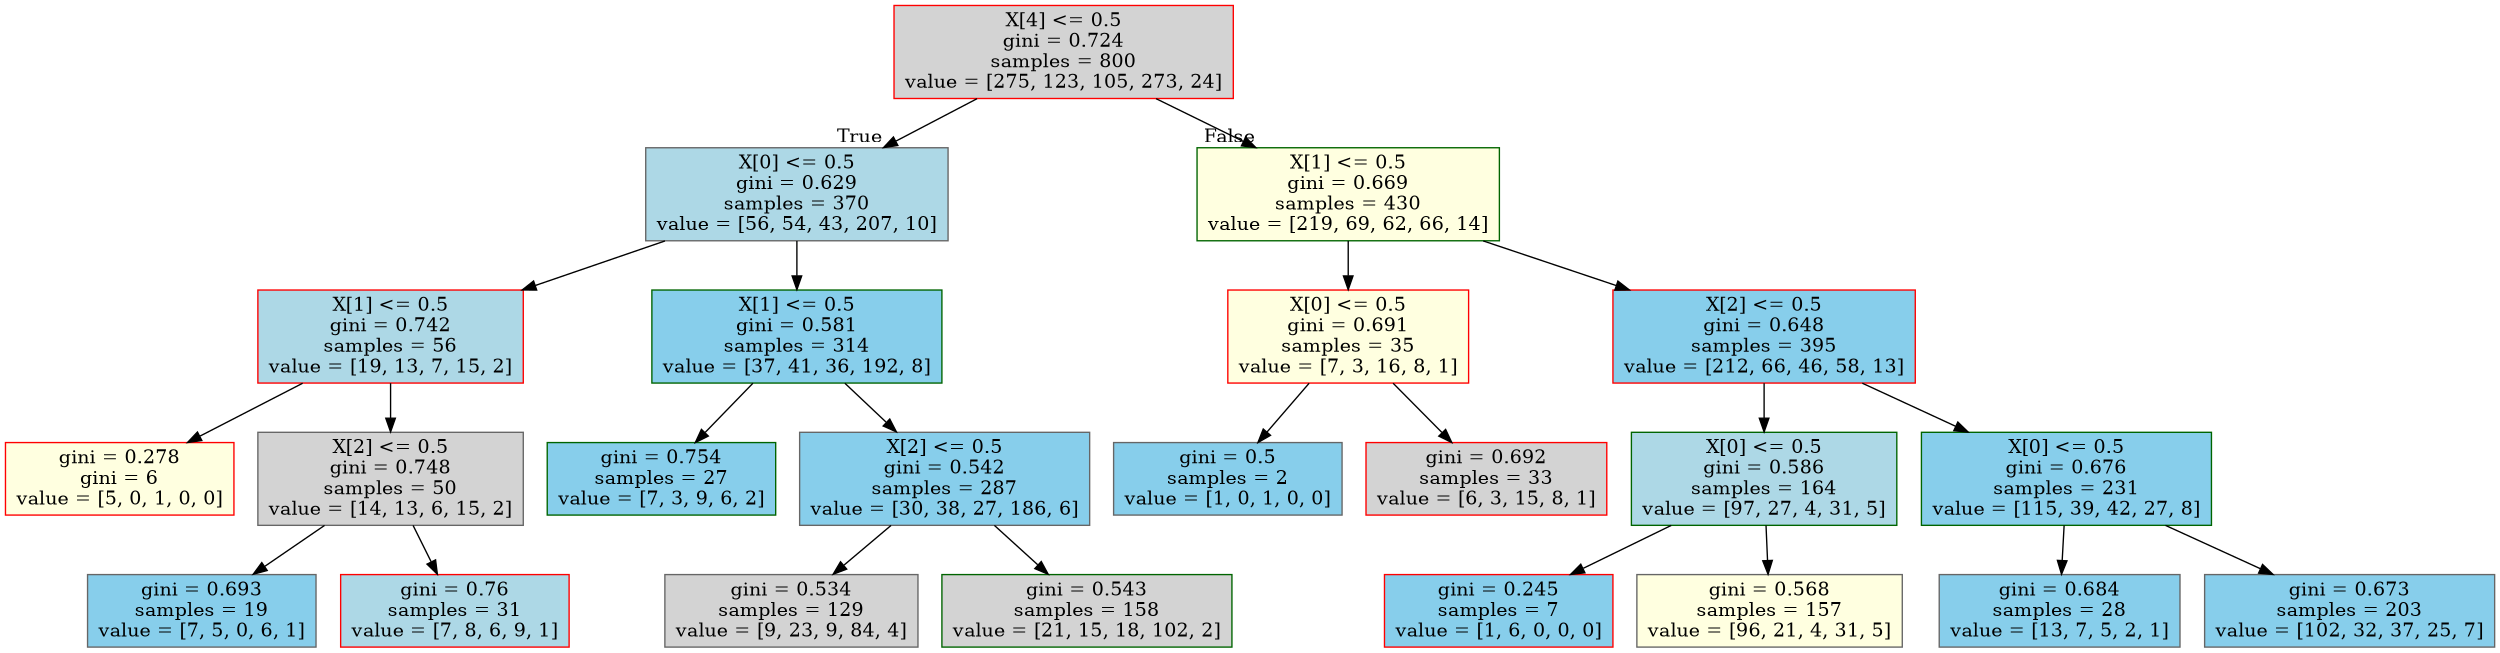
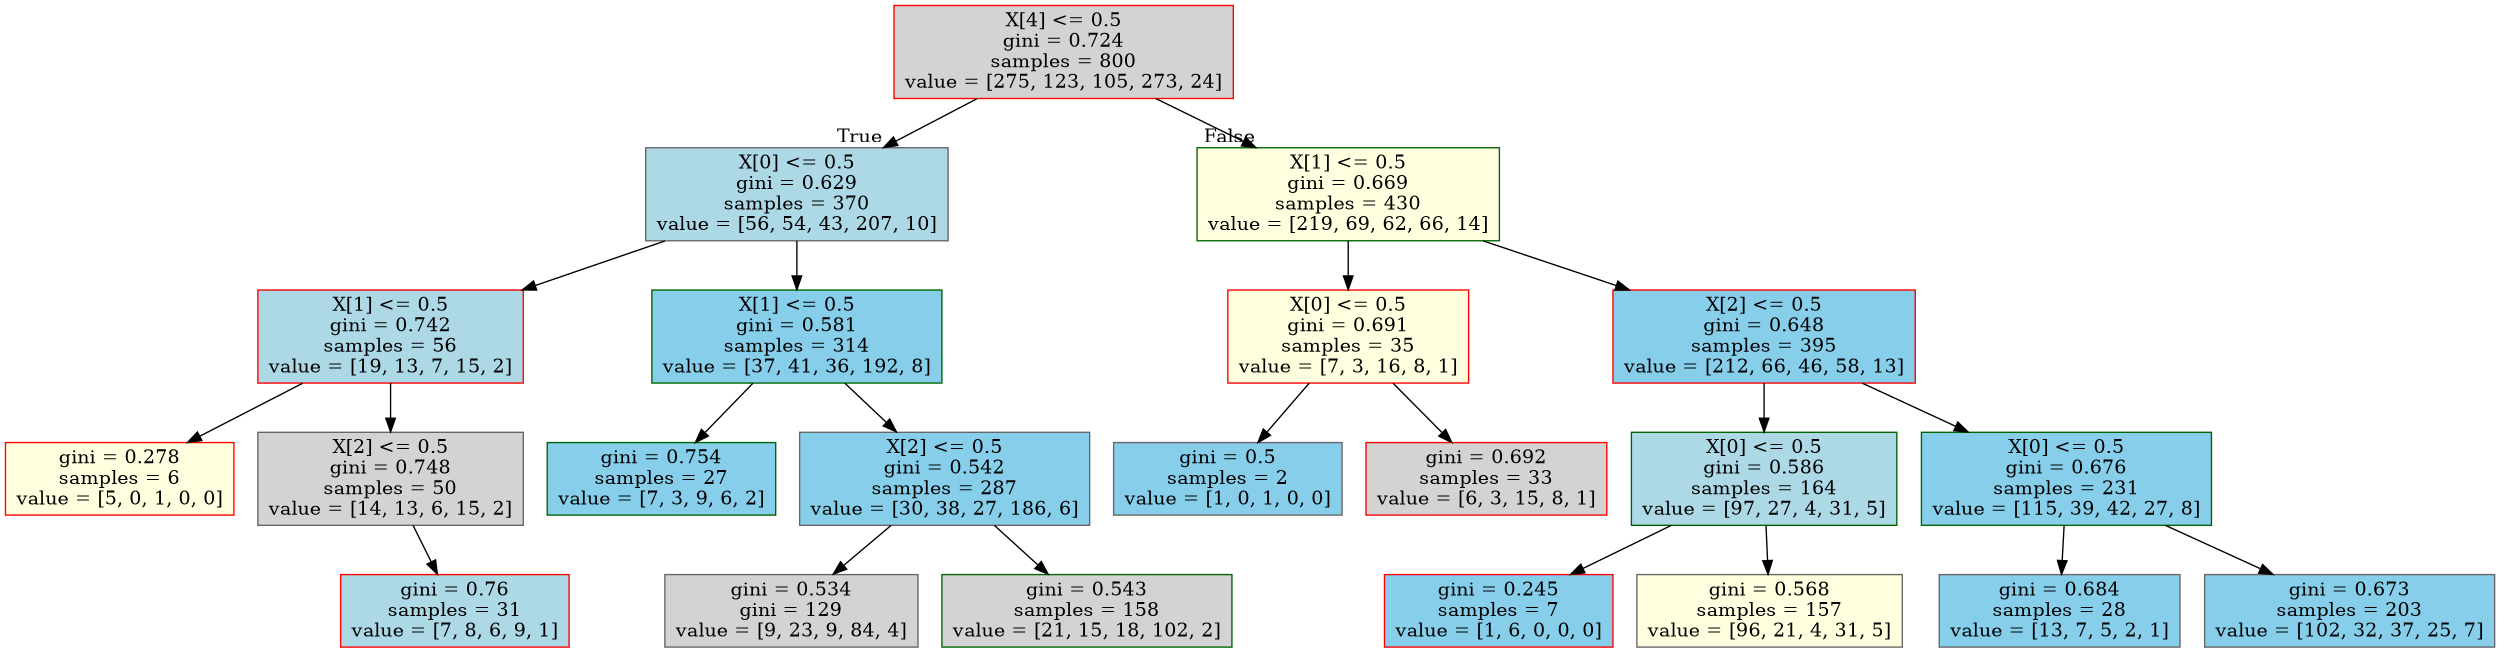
(120, 479) -> (120, 479)
(202, 611) -> none
(791, 611) -> (791, 611)
